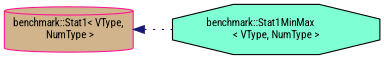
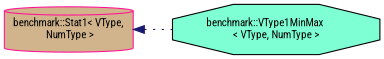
(276, 29) -> (276, 29)
